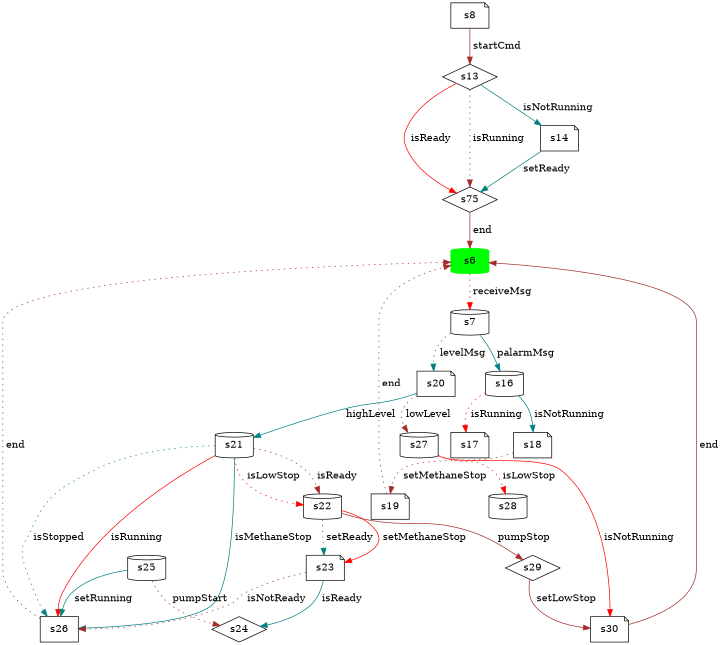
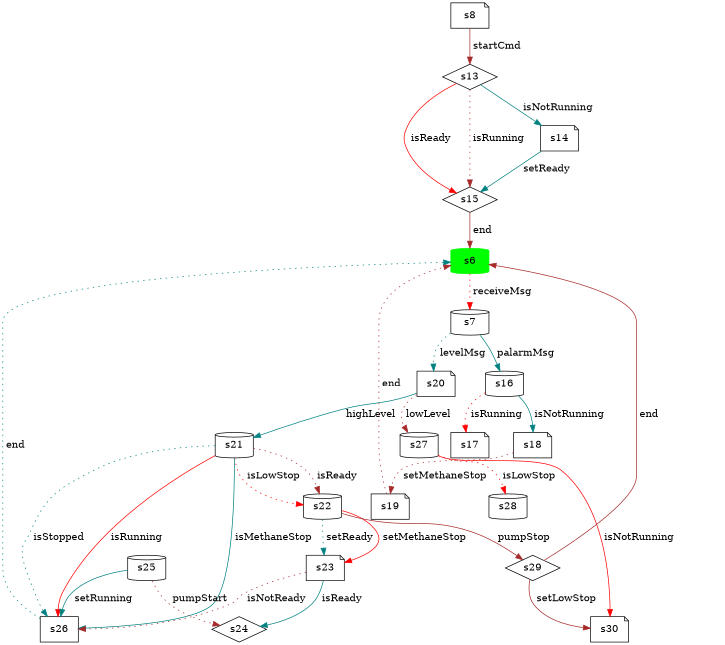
(470, 200) -> (470, 200)
(64, 293) -> (64, 293)
(696, 384) -> (636, 384)
